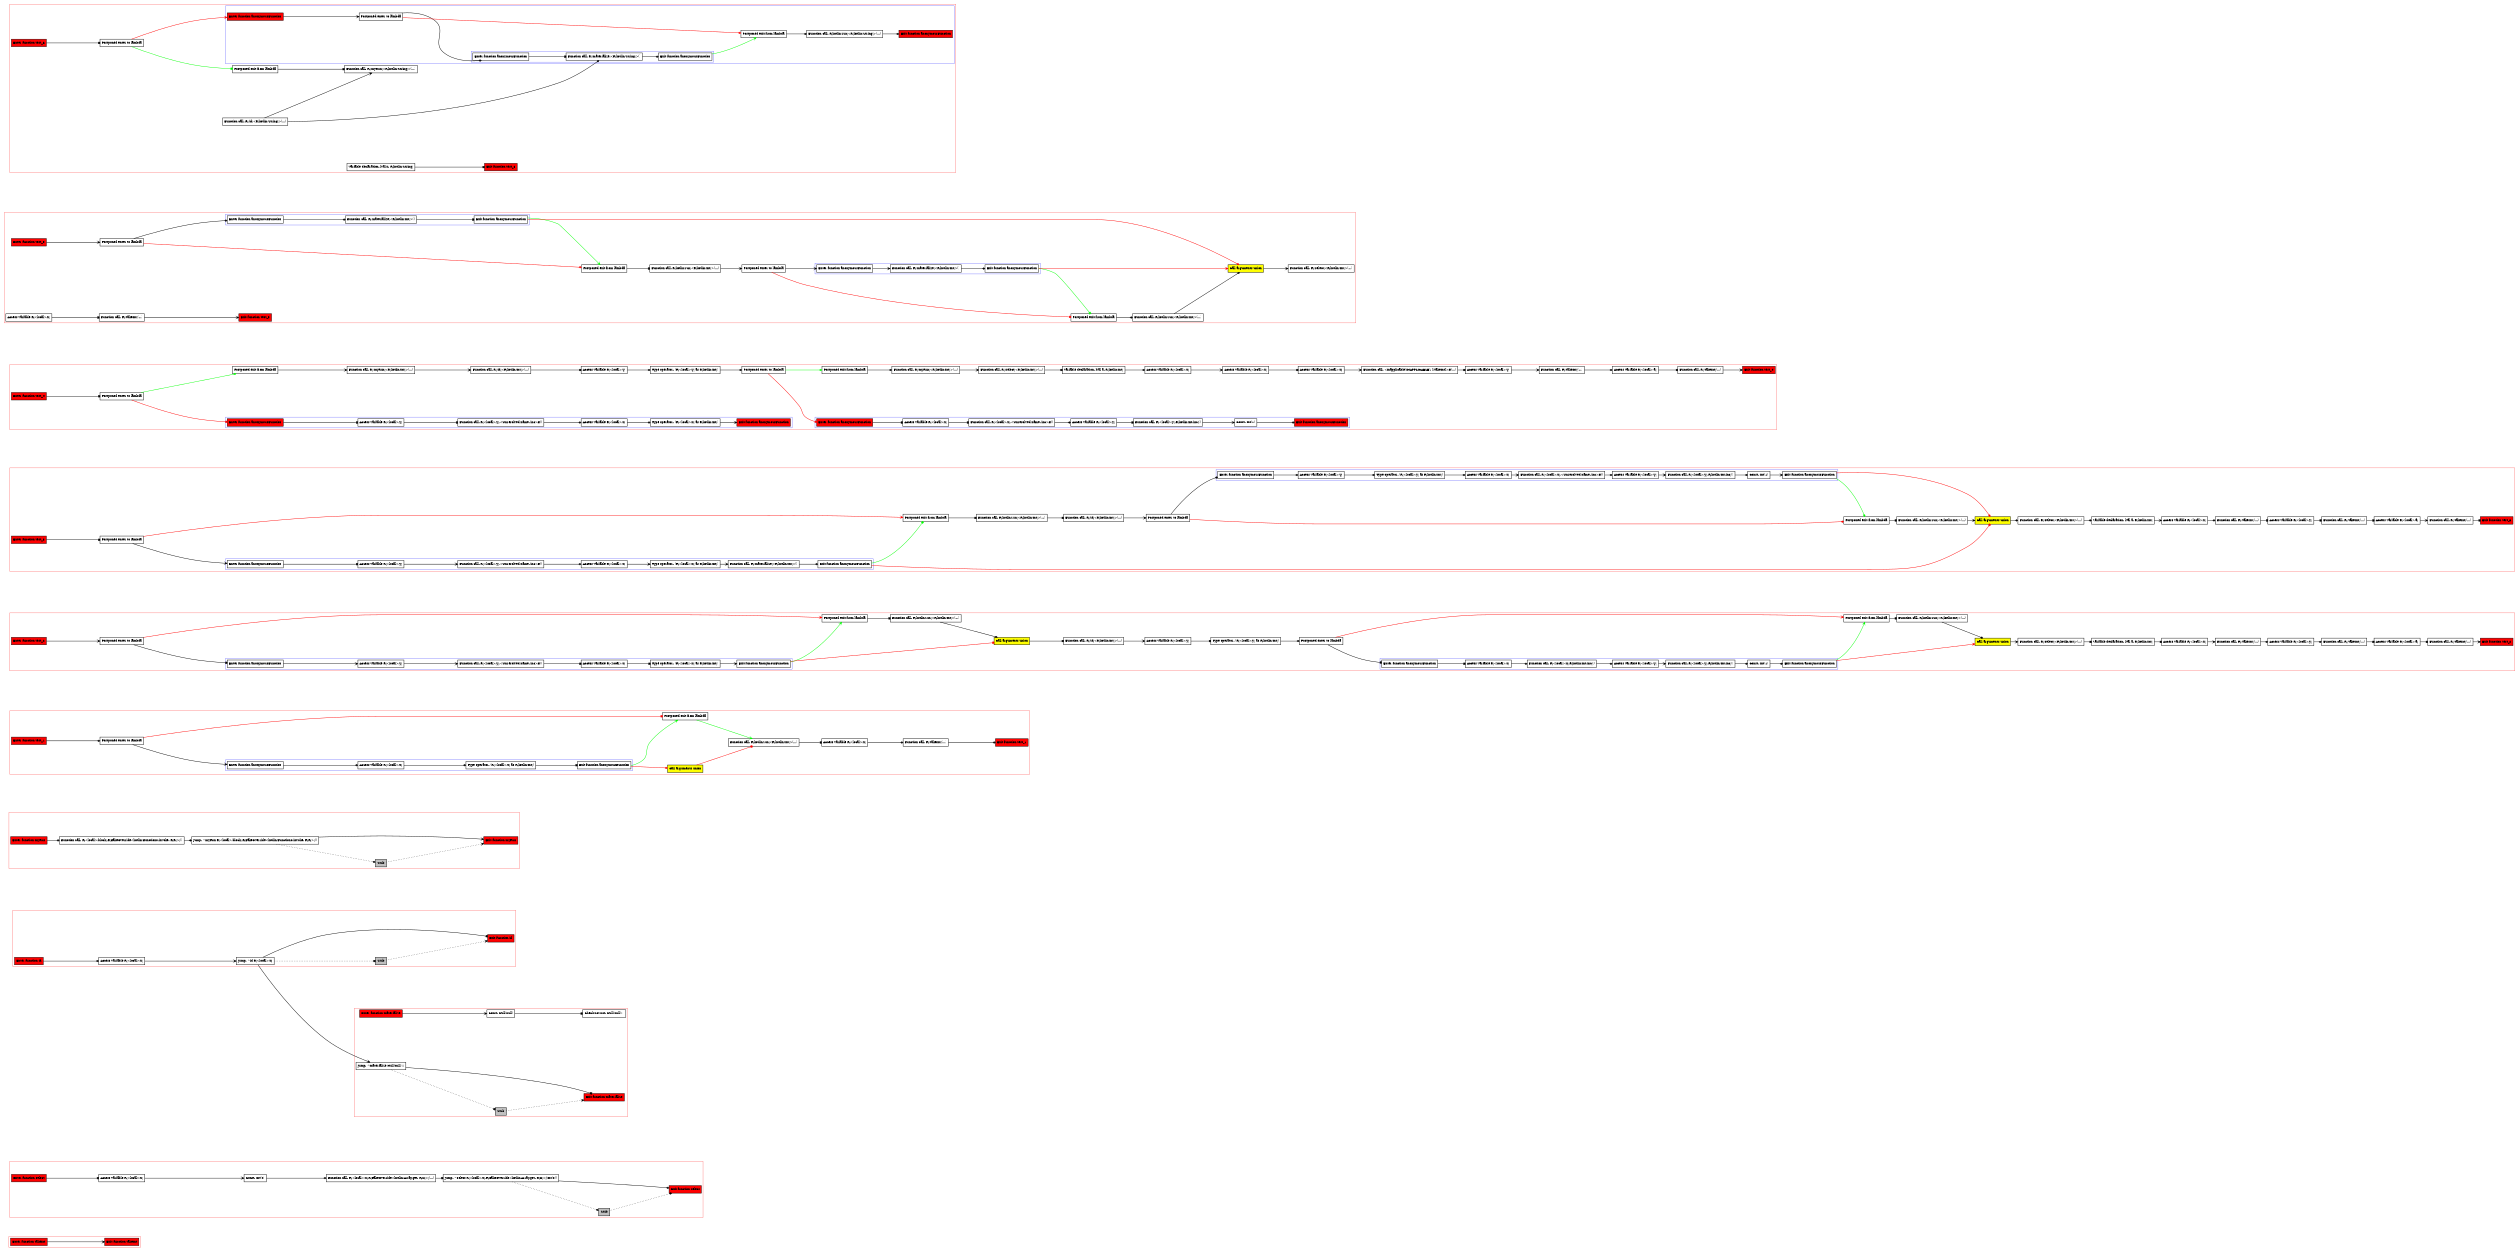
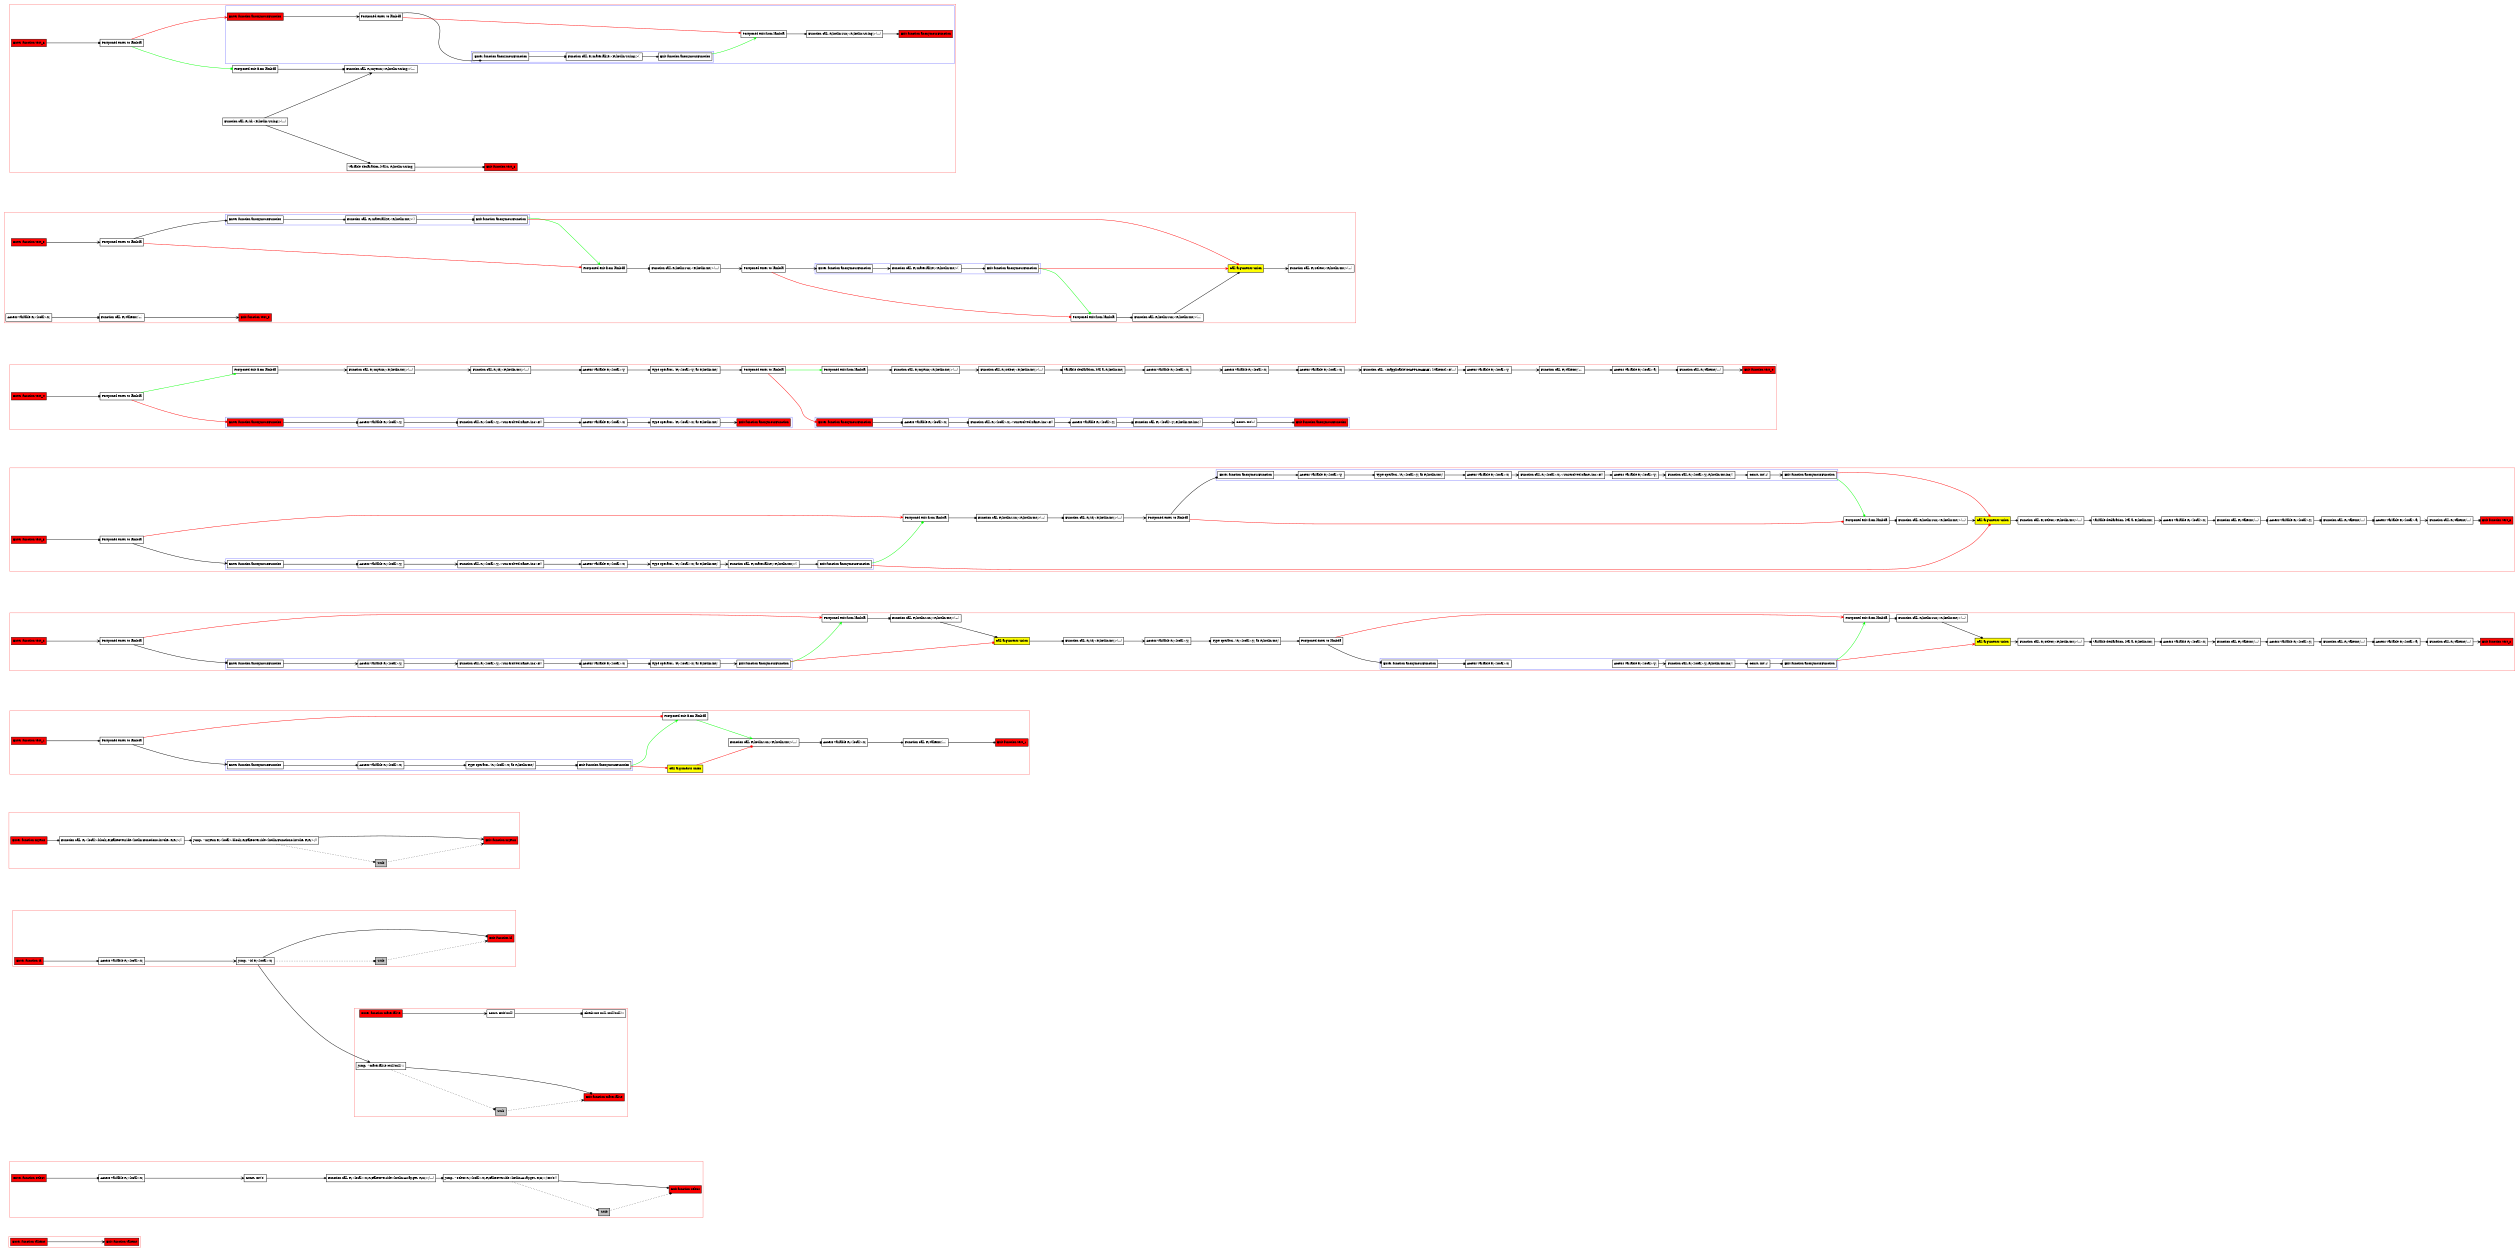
(446, 109) -> (317, 144)
(1562, 664) -> none
(501, 1014) -> (501, 1014)
(604, 1014) -> (604, 1014)
